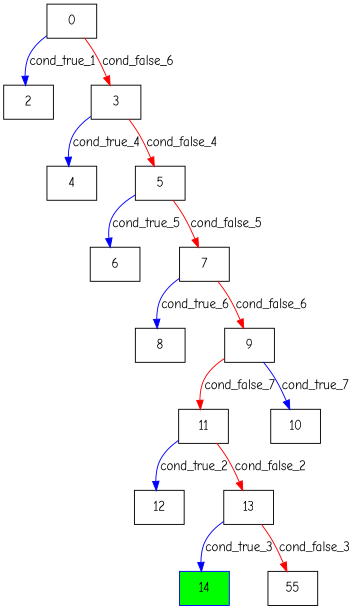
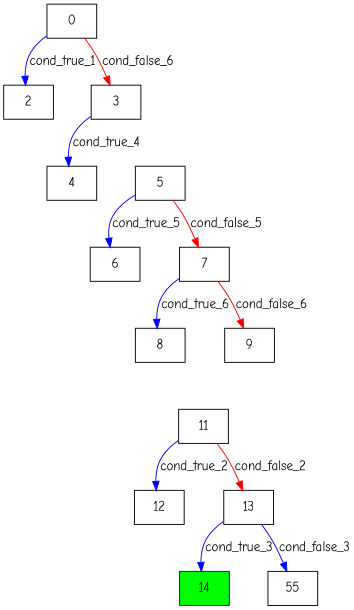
(141, 138) -> none
(206, 376) -> none
(296, 426) -> none
(274, 543) -> (274, 543)
